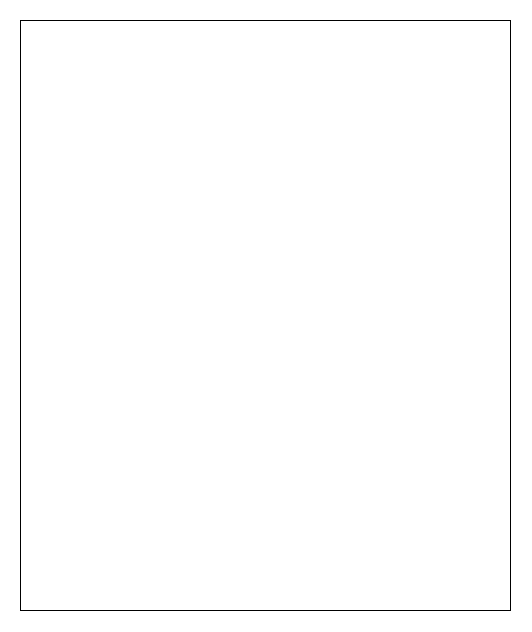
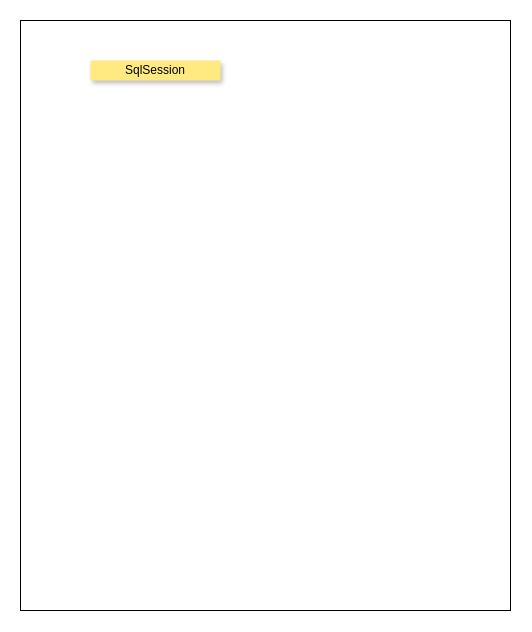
none -> (156, 71)
